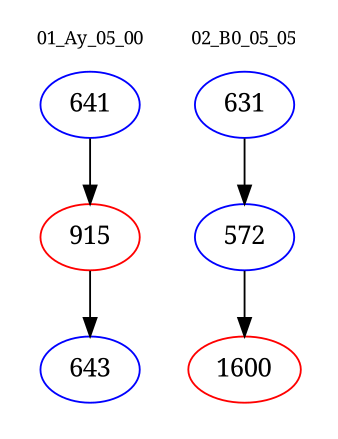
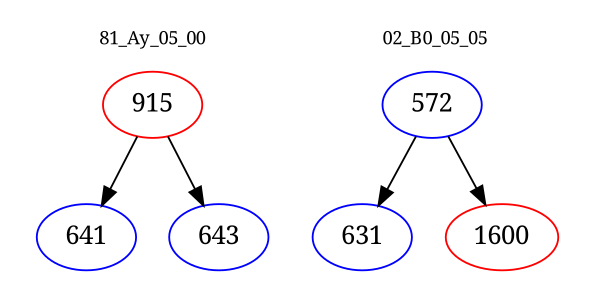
(90, 40) -> (153, 40)
(90, 162) -> (124, 163)
(245, 162) -> (402, 163)
